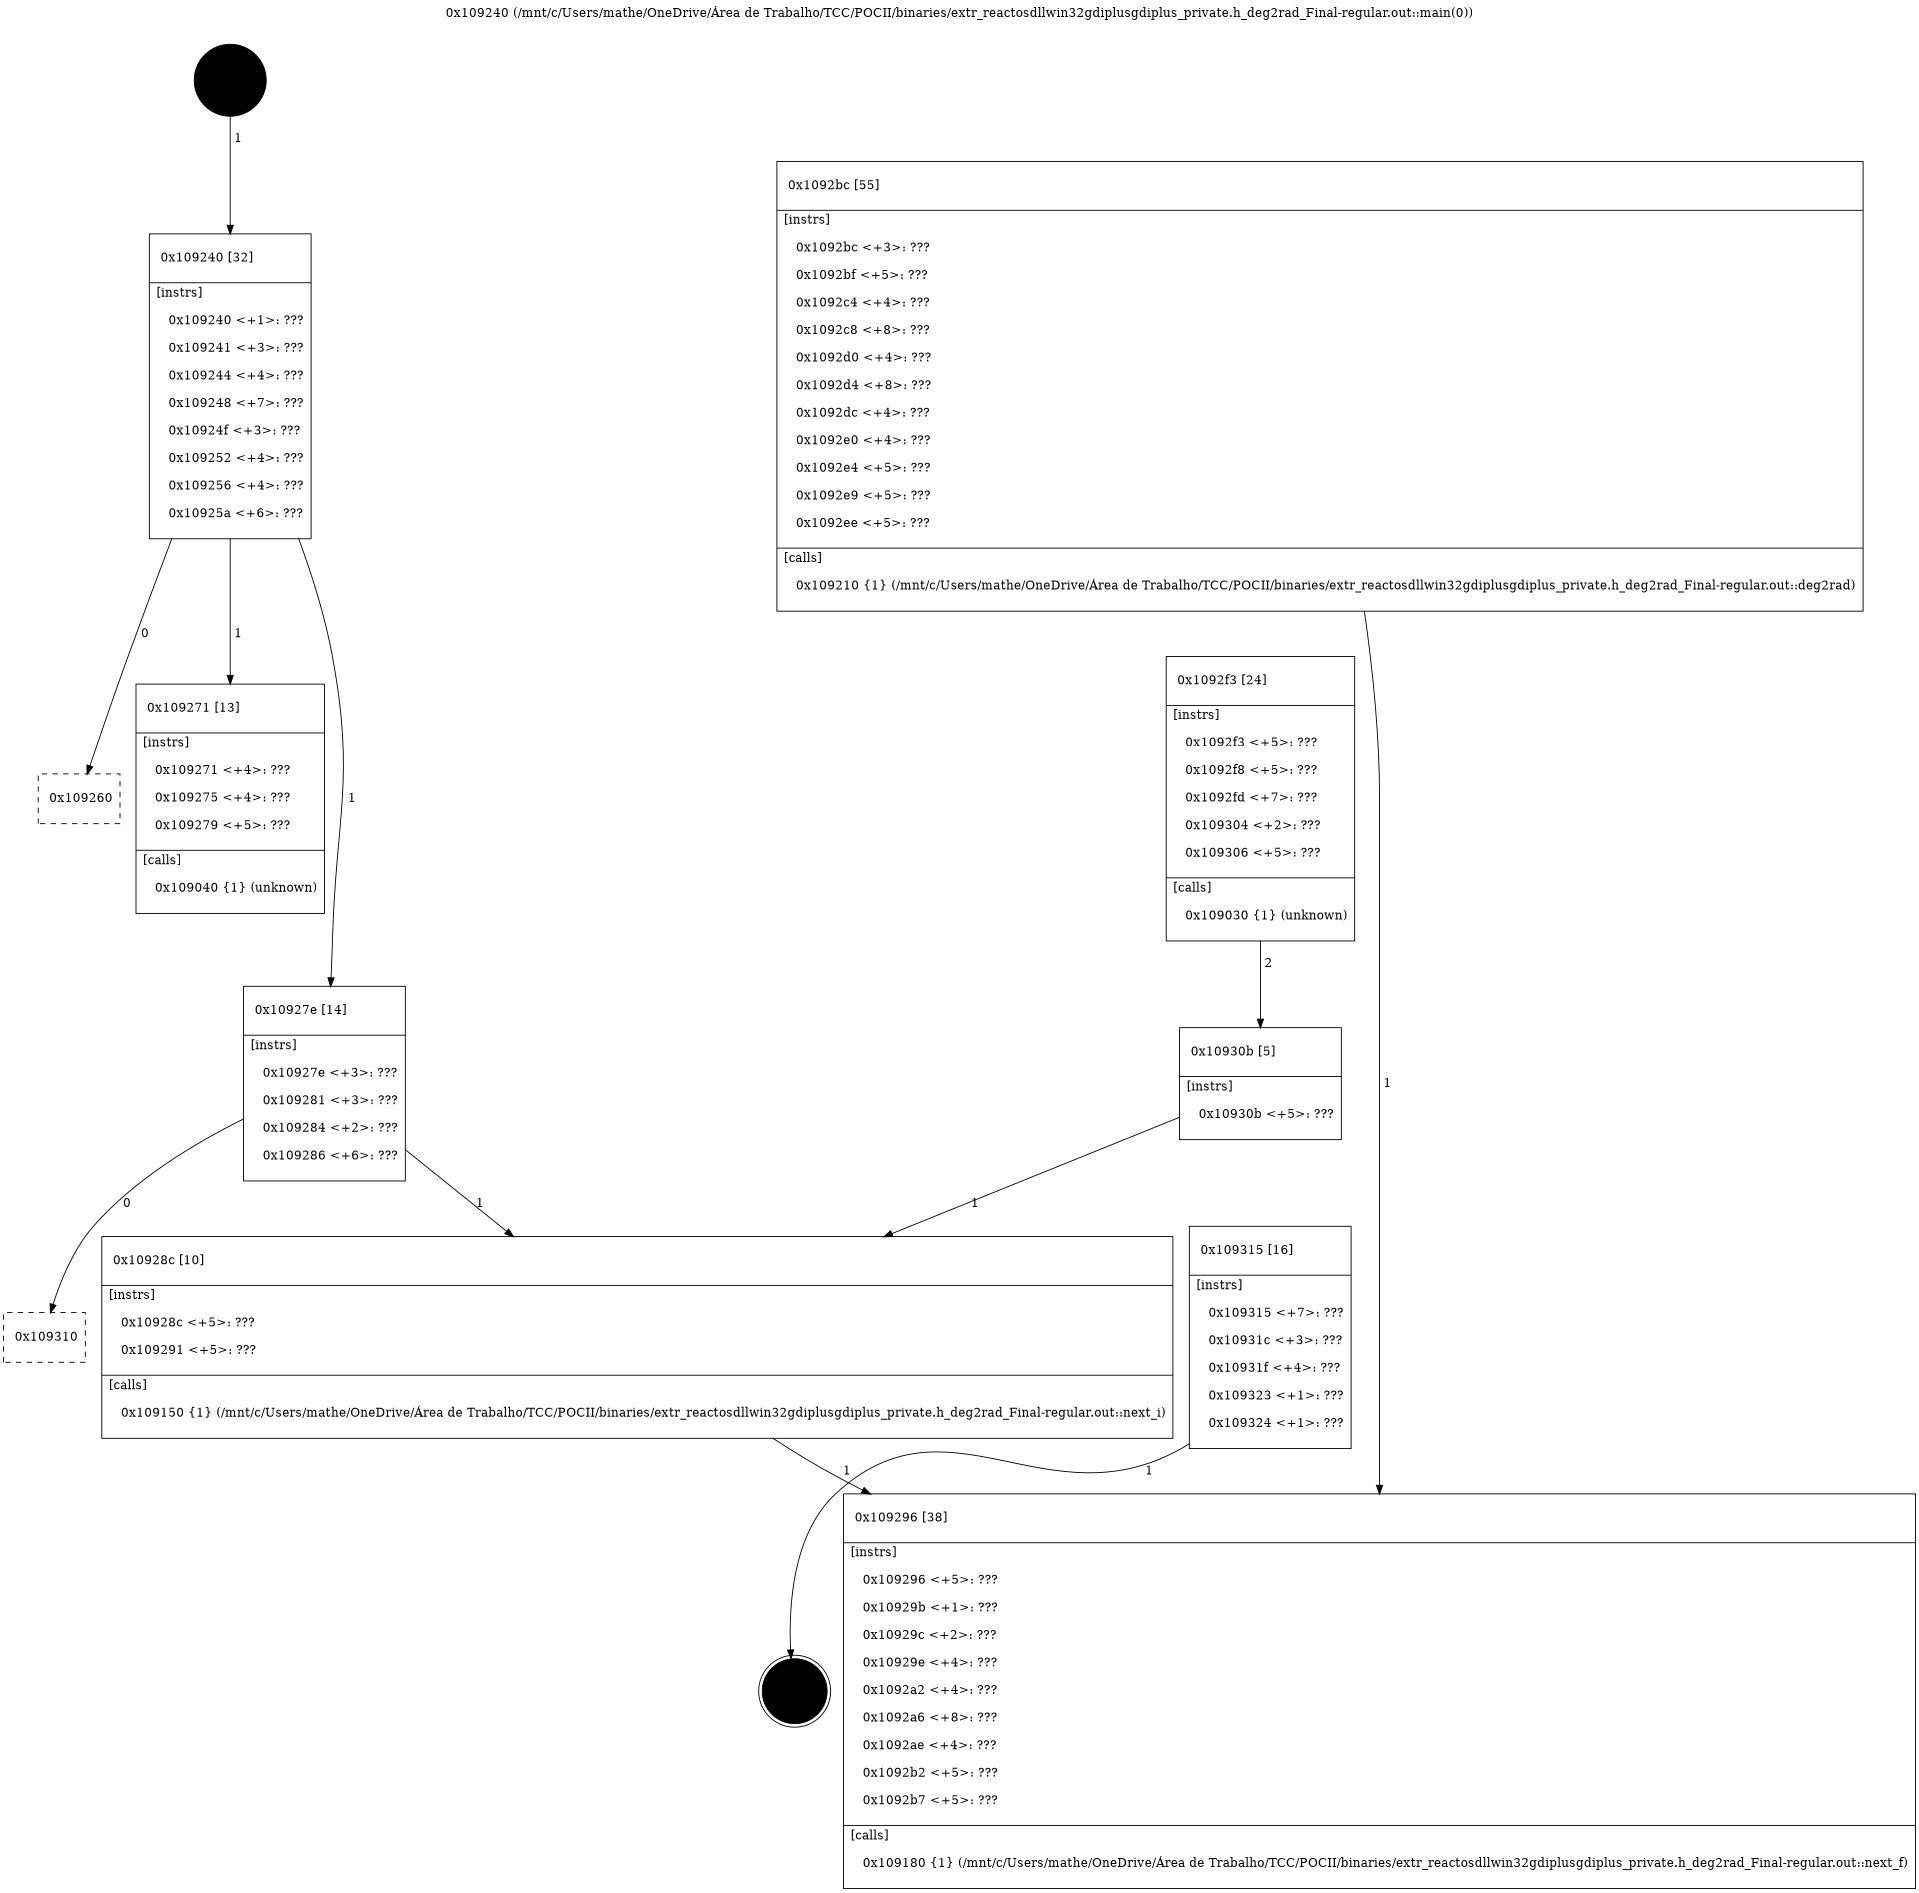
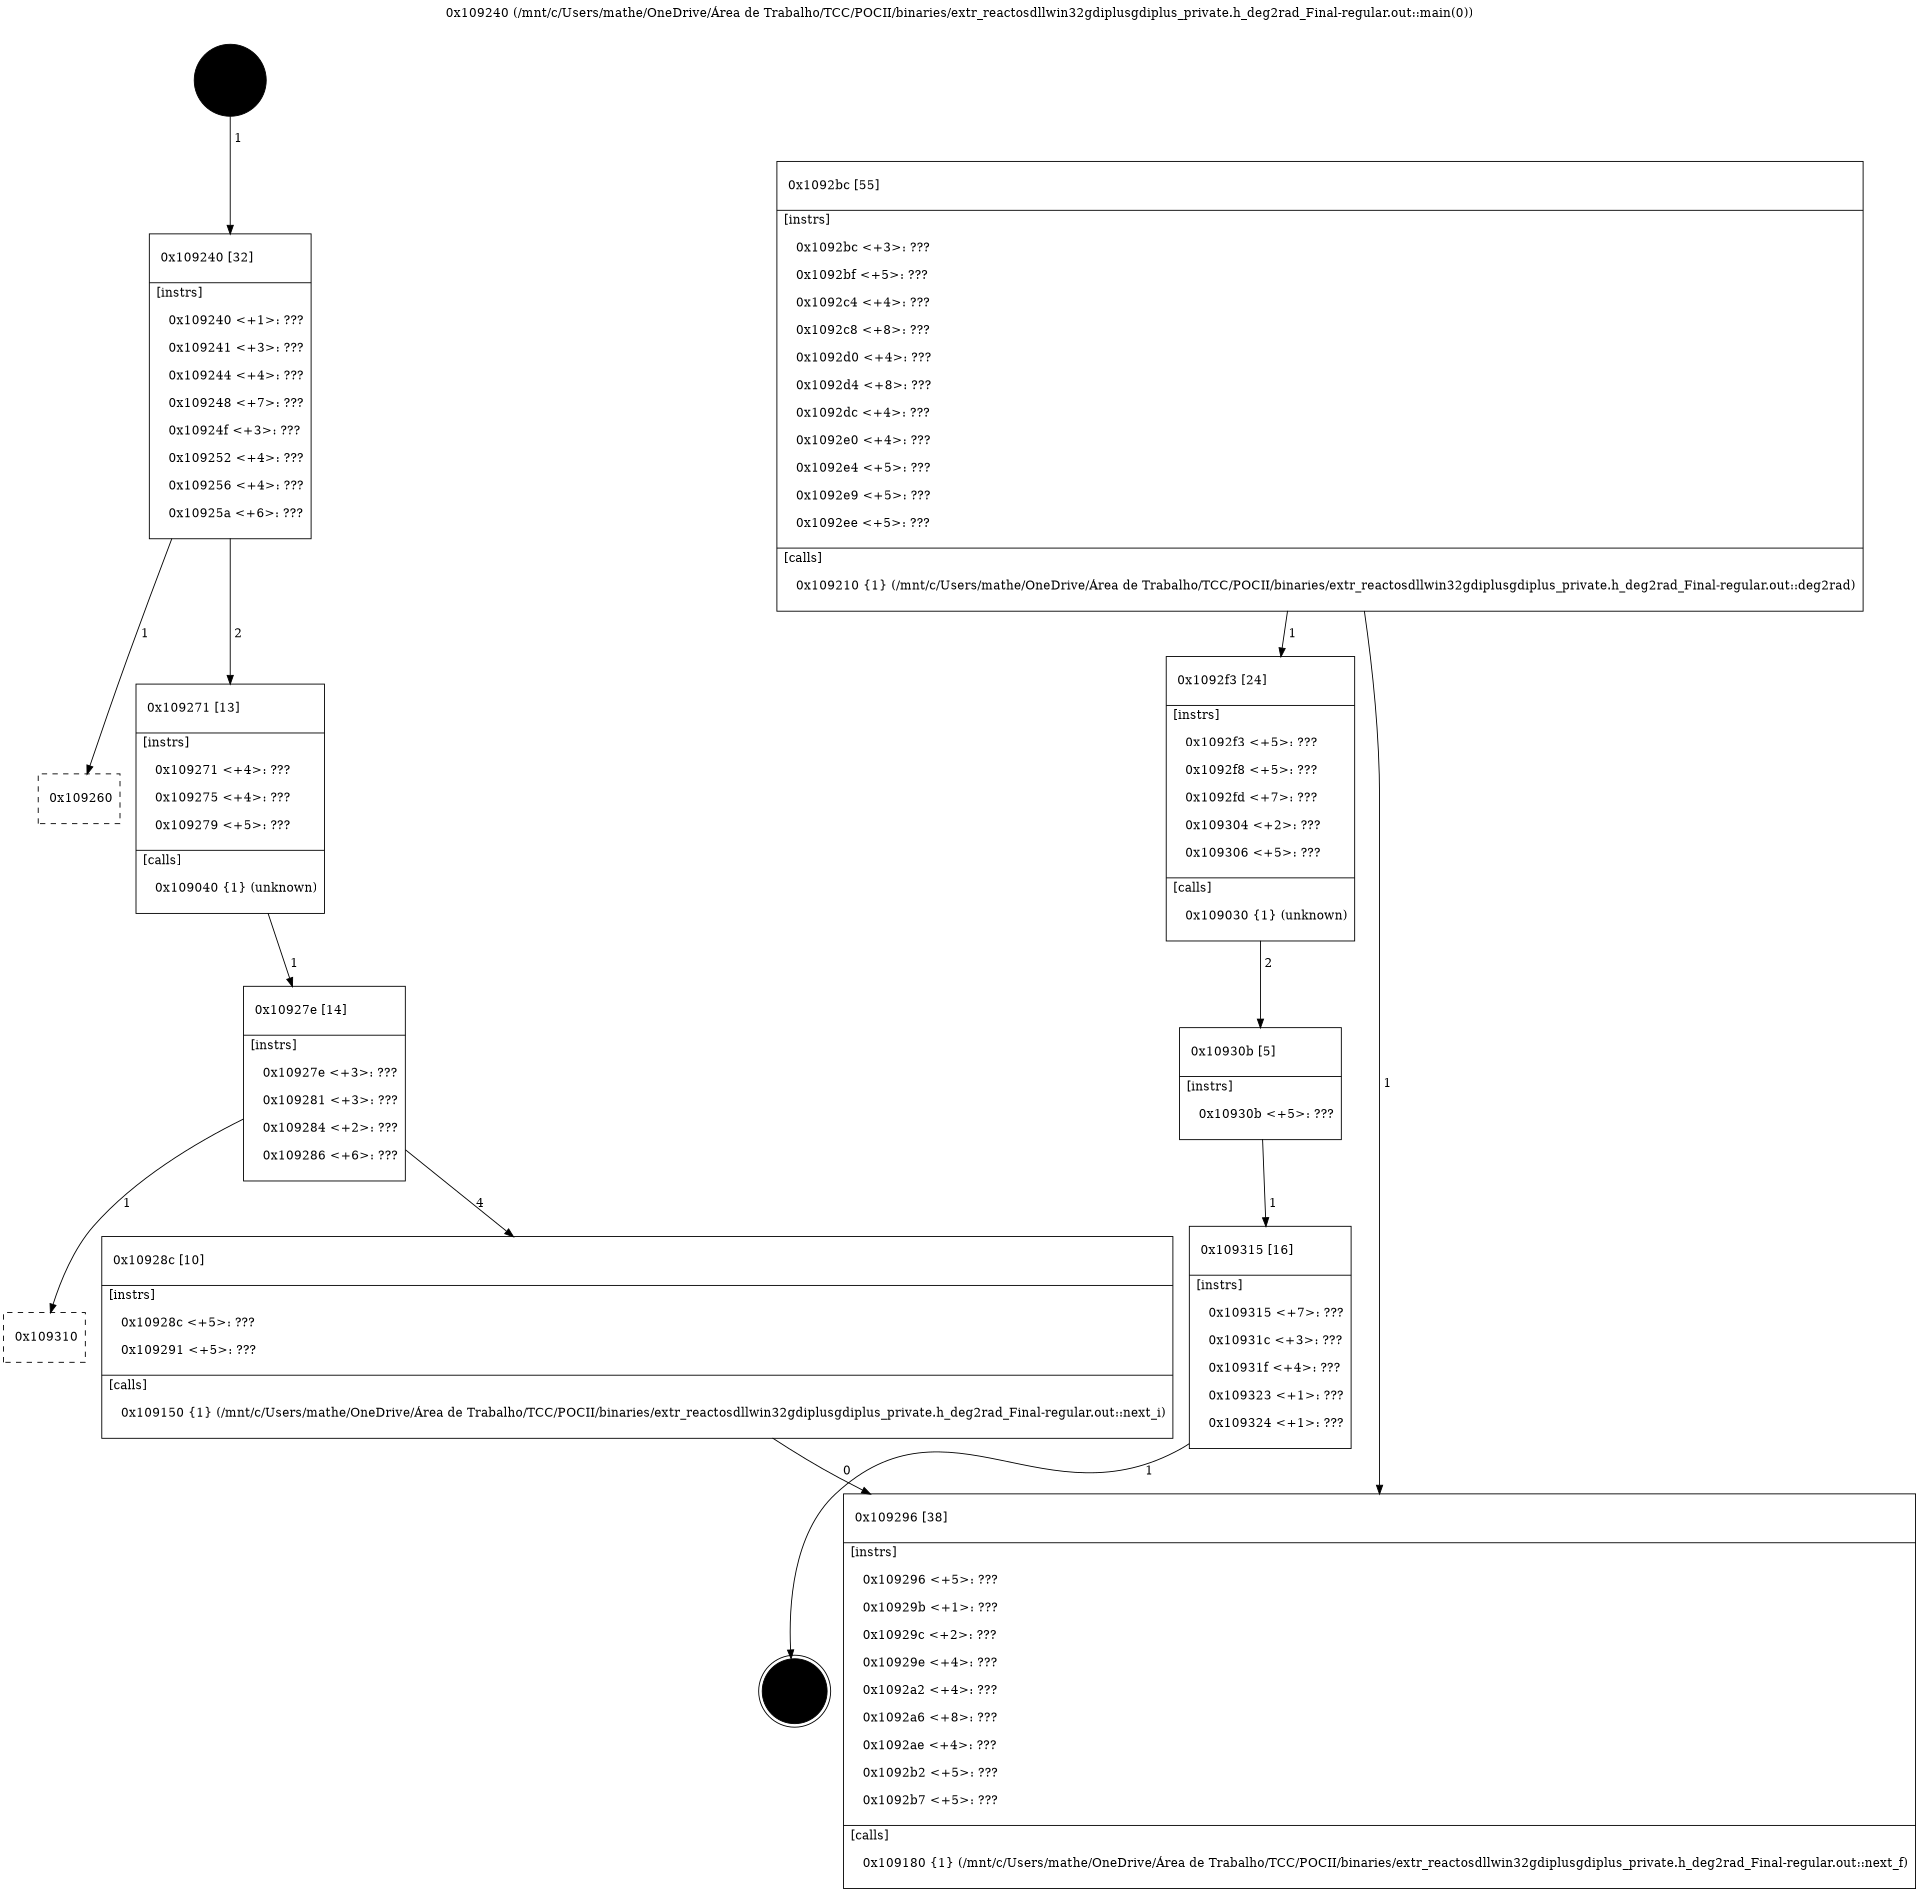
none -> (1285, 629)
(143, 634) -> (143, 634)
(236, 634) -> (236, 634)
(343, 756) -> (279, 946)
(1036, 1175) -> (1264, 1178)
(125, 1204) -> (125, 1204)
(478, 1204) -> (478, 1204)
(845, 1471) -> (845, 1471)
